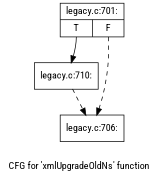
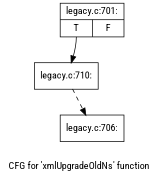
(107, 73) -> none
